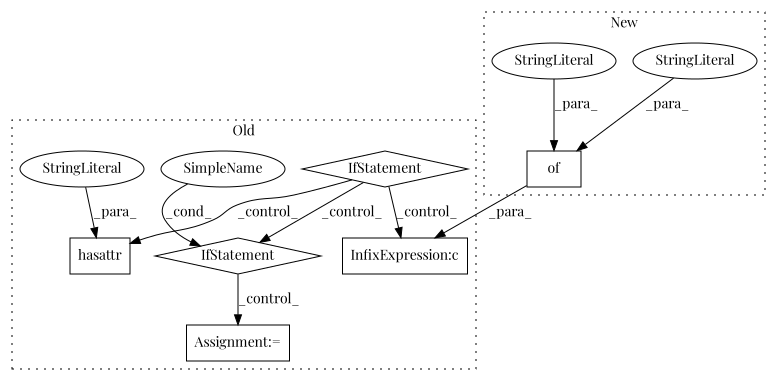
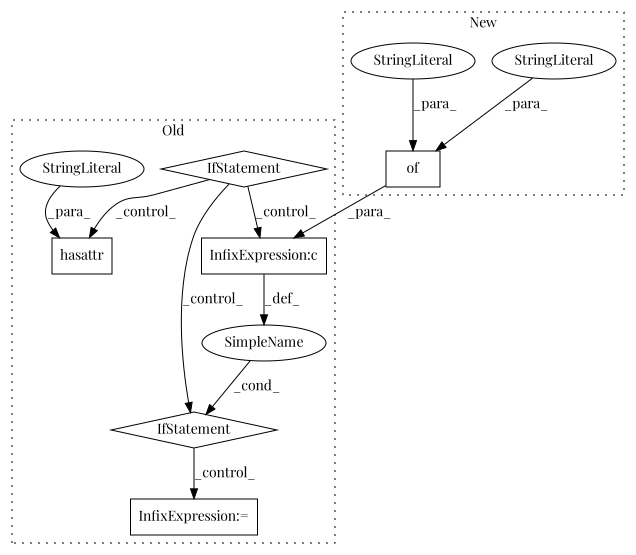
none -> (264, 294)
(238, 343) -> (194, 517)
